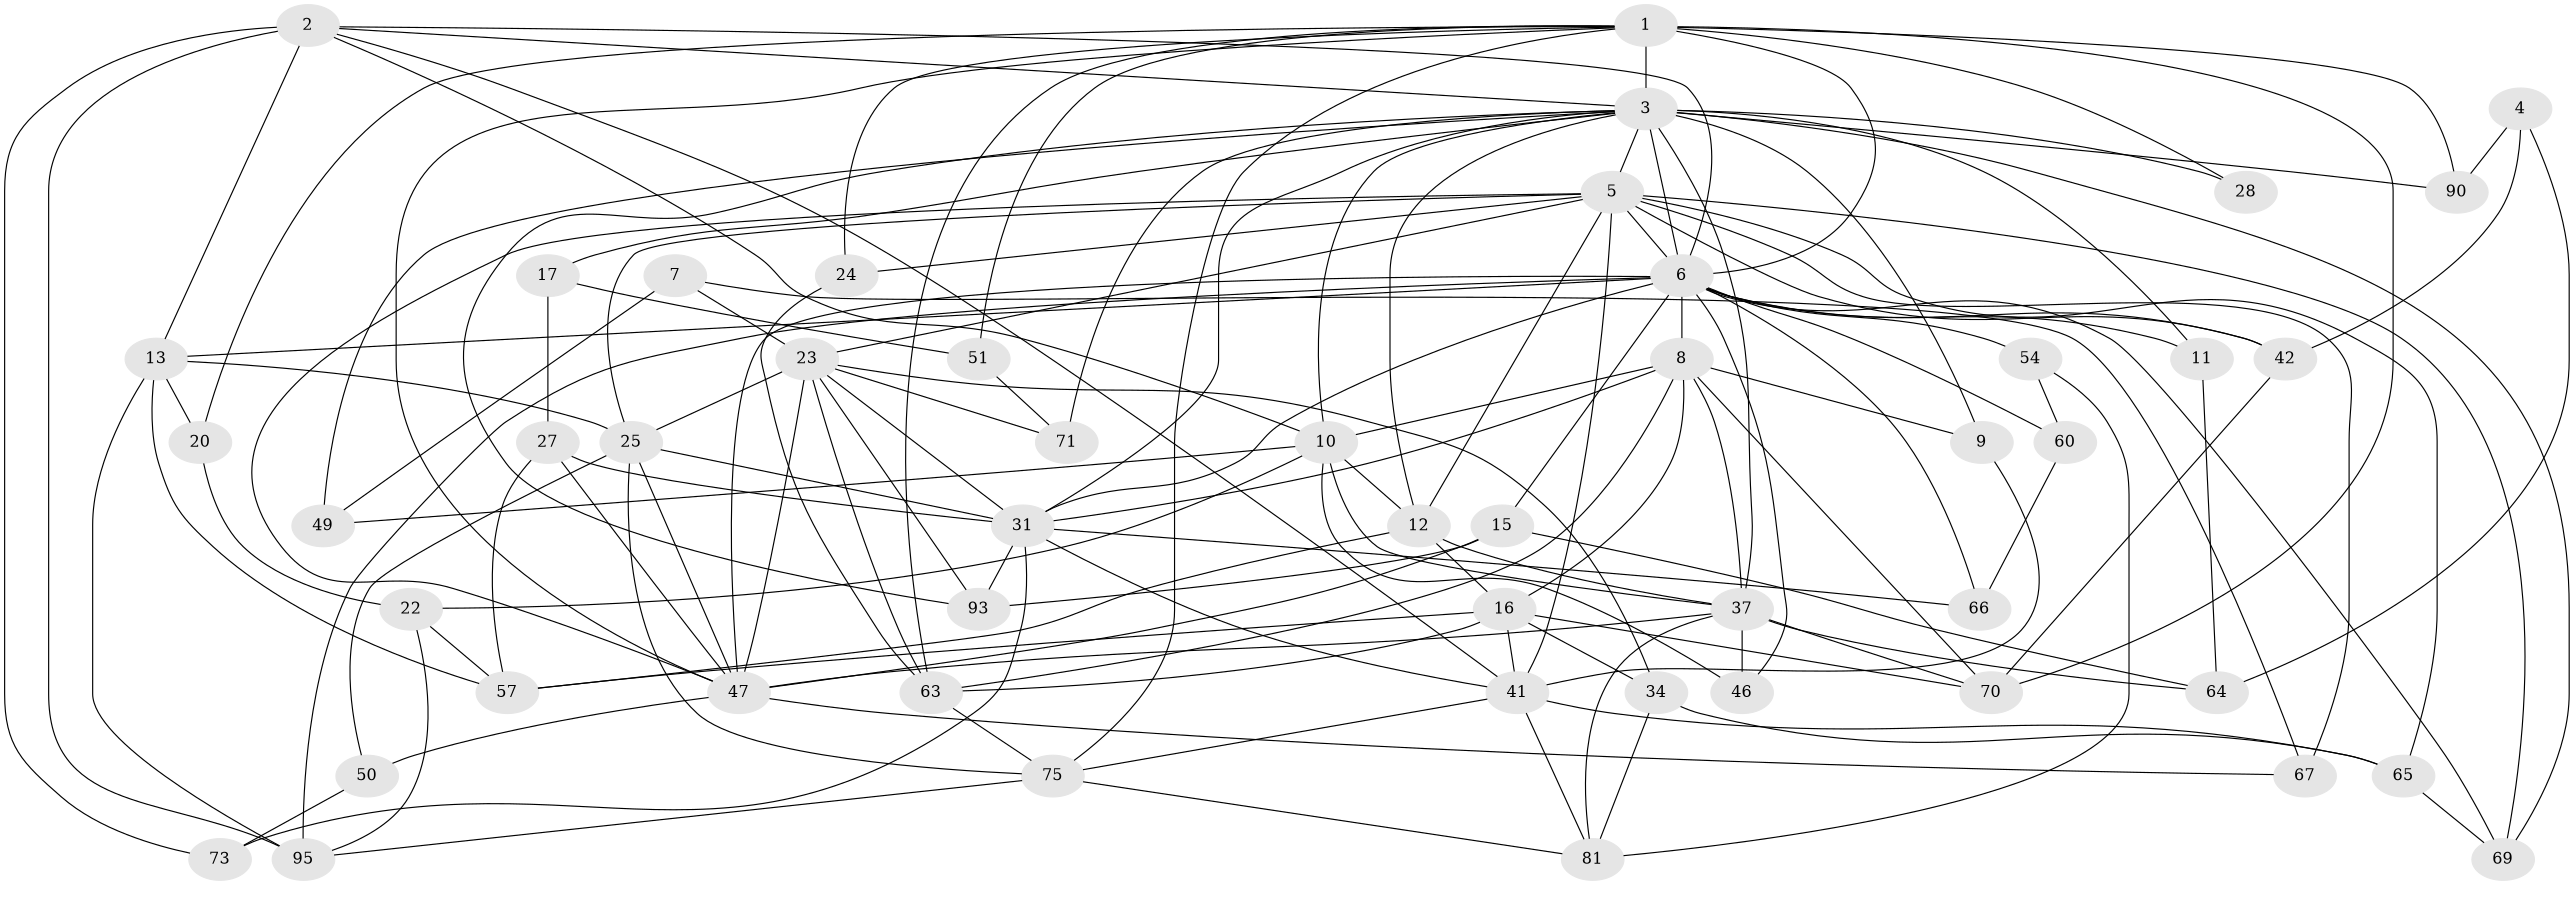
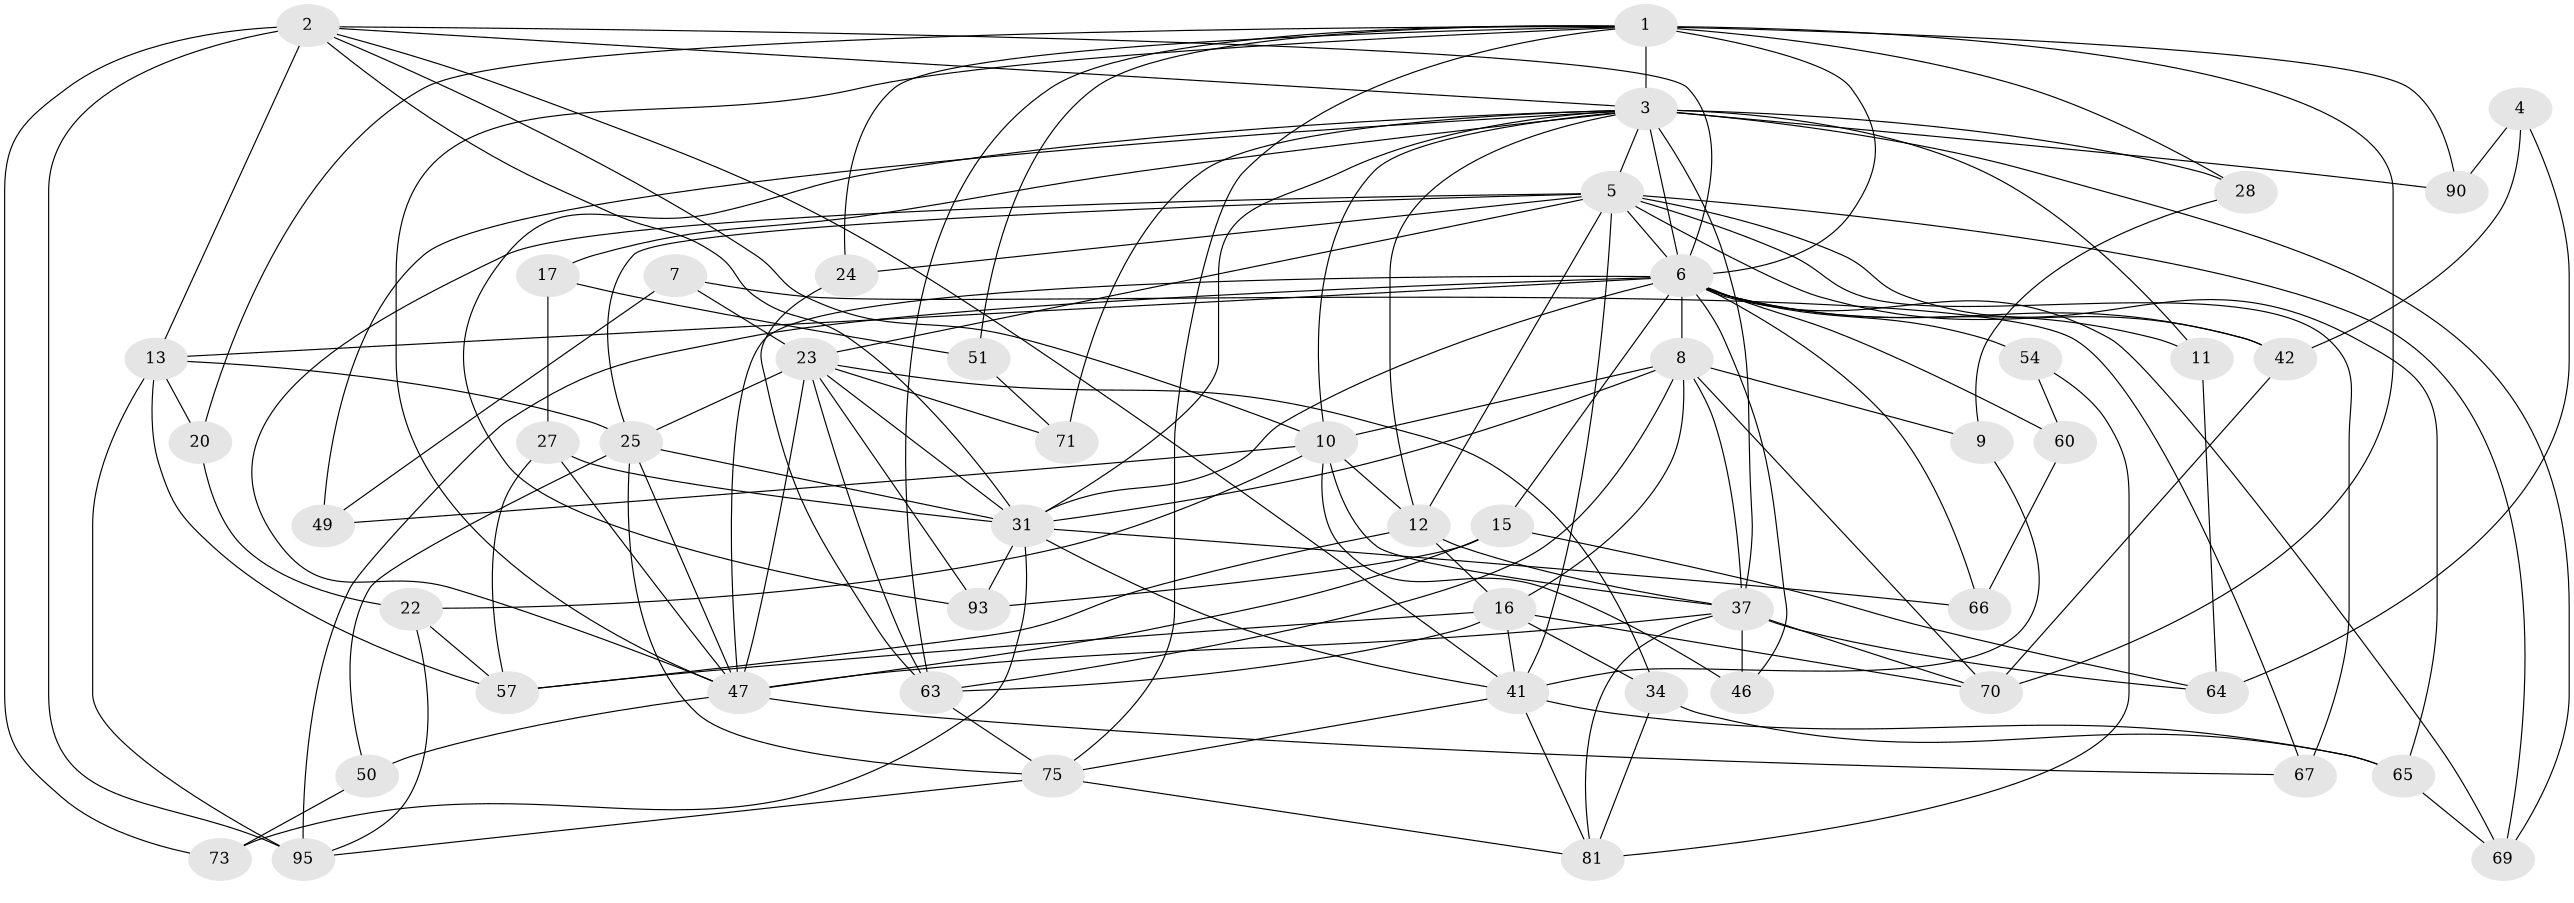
(1863, 229) -> (2054, 272)
none -> (712, 252)
